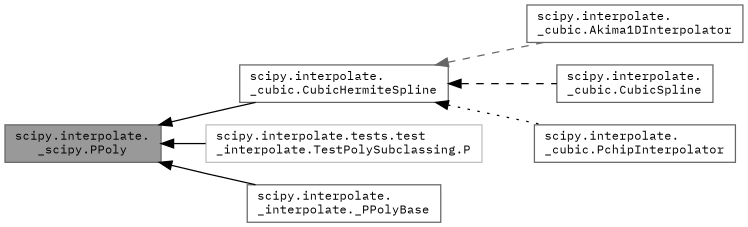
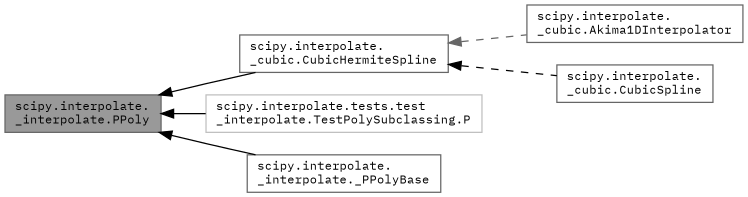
(83, 144) -> (83, 114)
(635, 144) -> none
